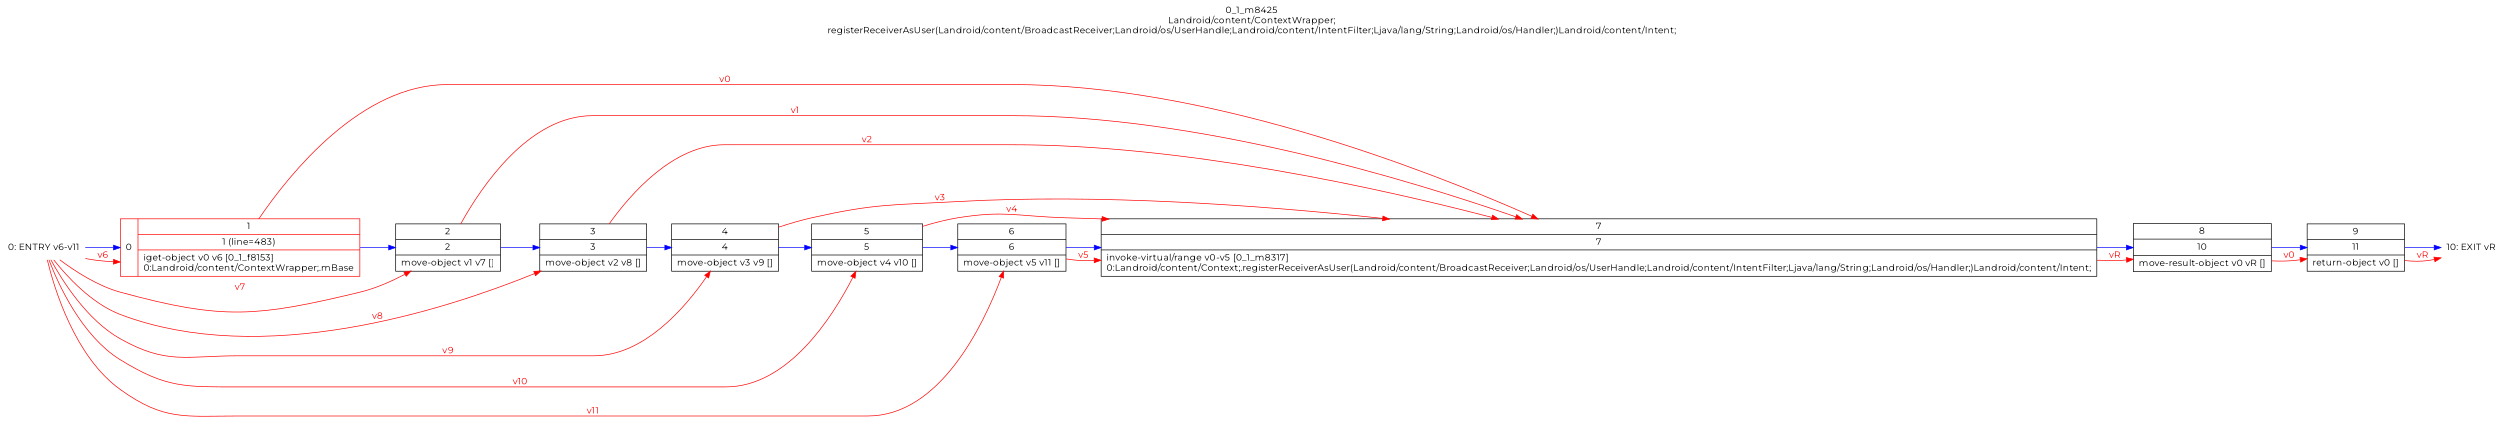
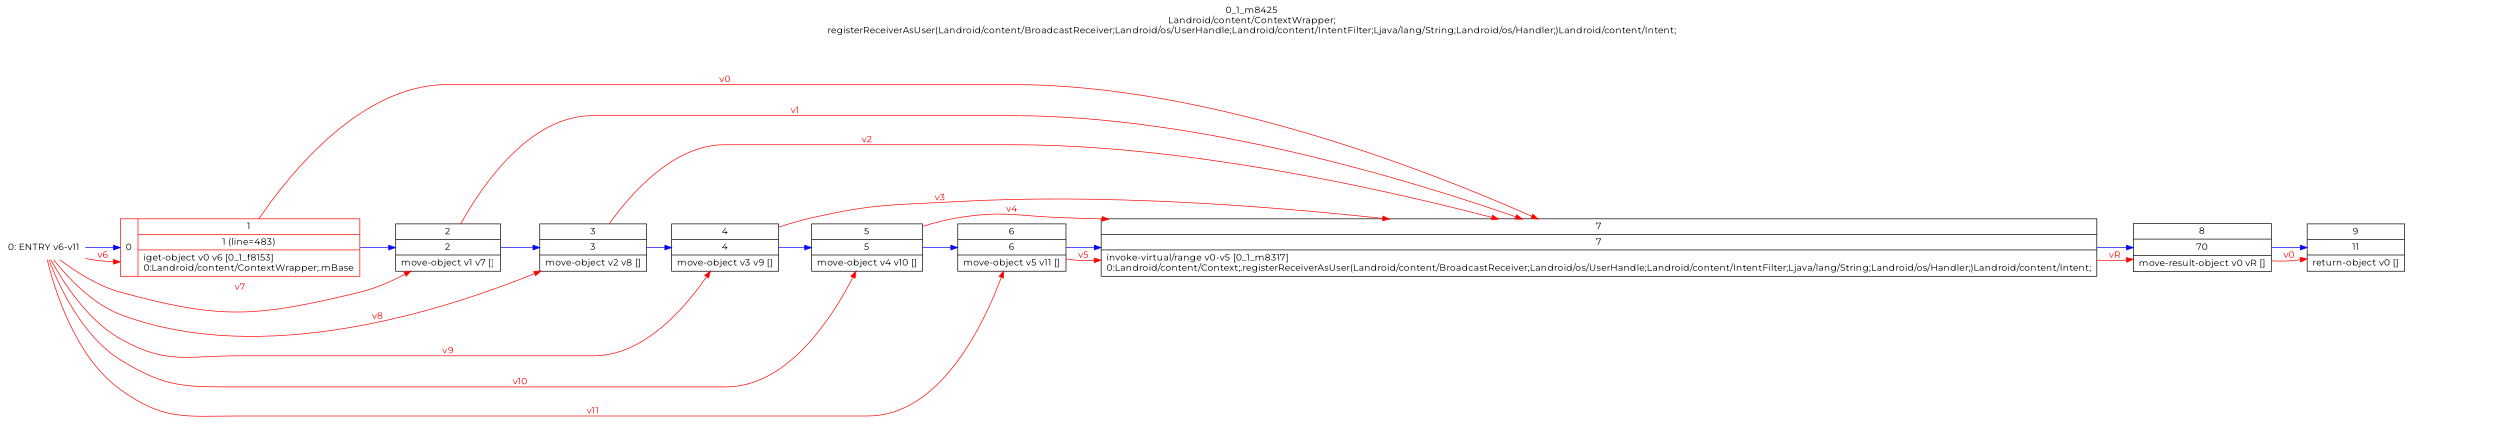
(2202, 247) -> (2202, 247)
(2471, 248) -> none
